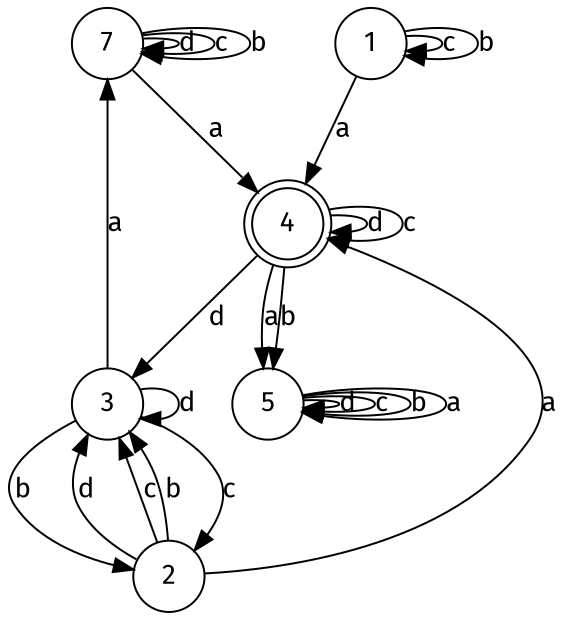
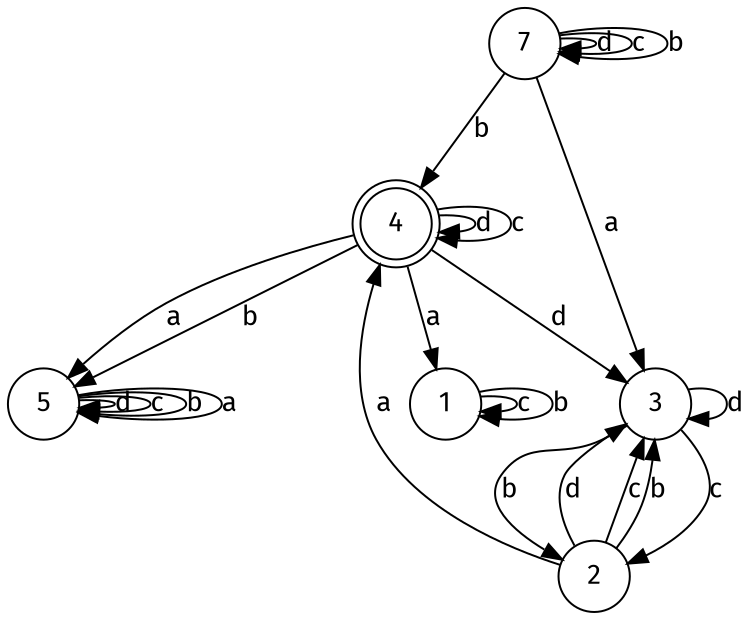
(336, 121) -> (419, 308)
(216, 130) -> (482, 130)
(108, 234) -> (587, 214)
